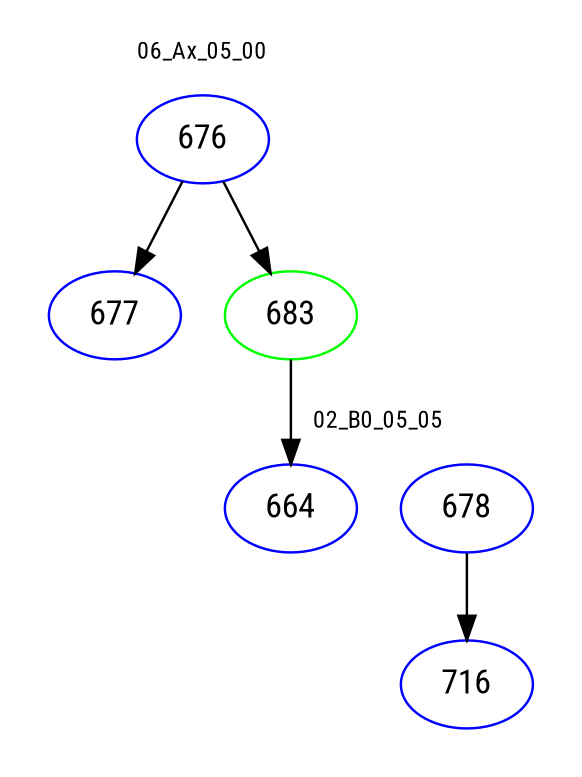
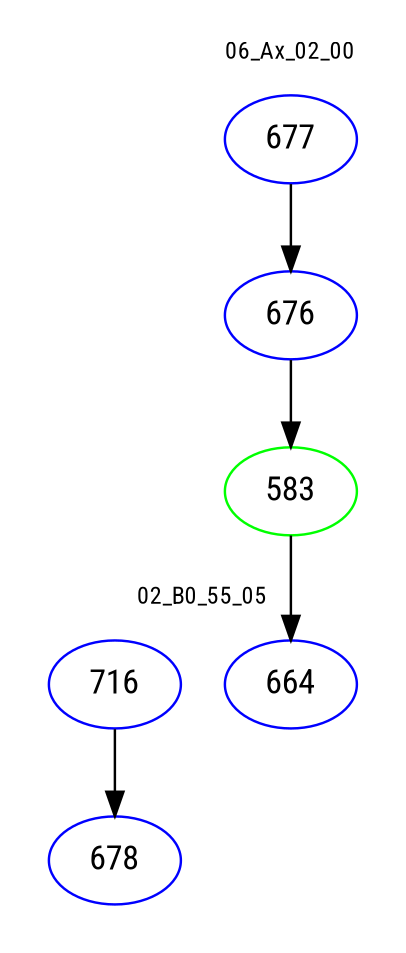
(203, 53) -> (291, 53)
(165, 216) -> (291, 215)
(291, 315) -> (291, 491)
(379, 422) -> (203, 598)
(467, 584) -> (115, 760)
